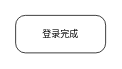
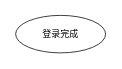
(60, 34) -> (60, 34)
